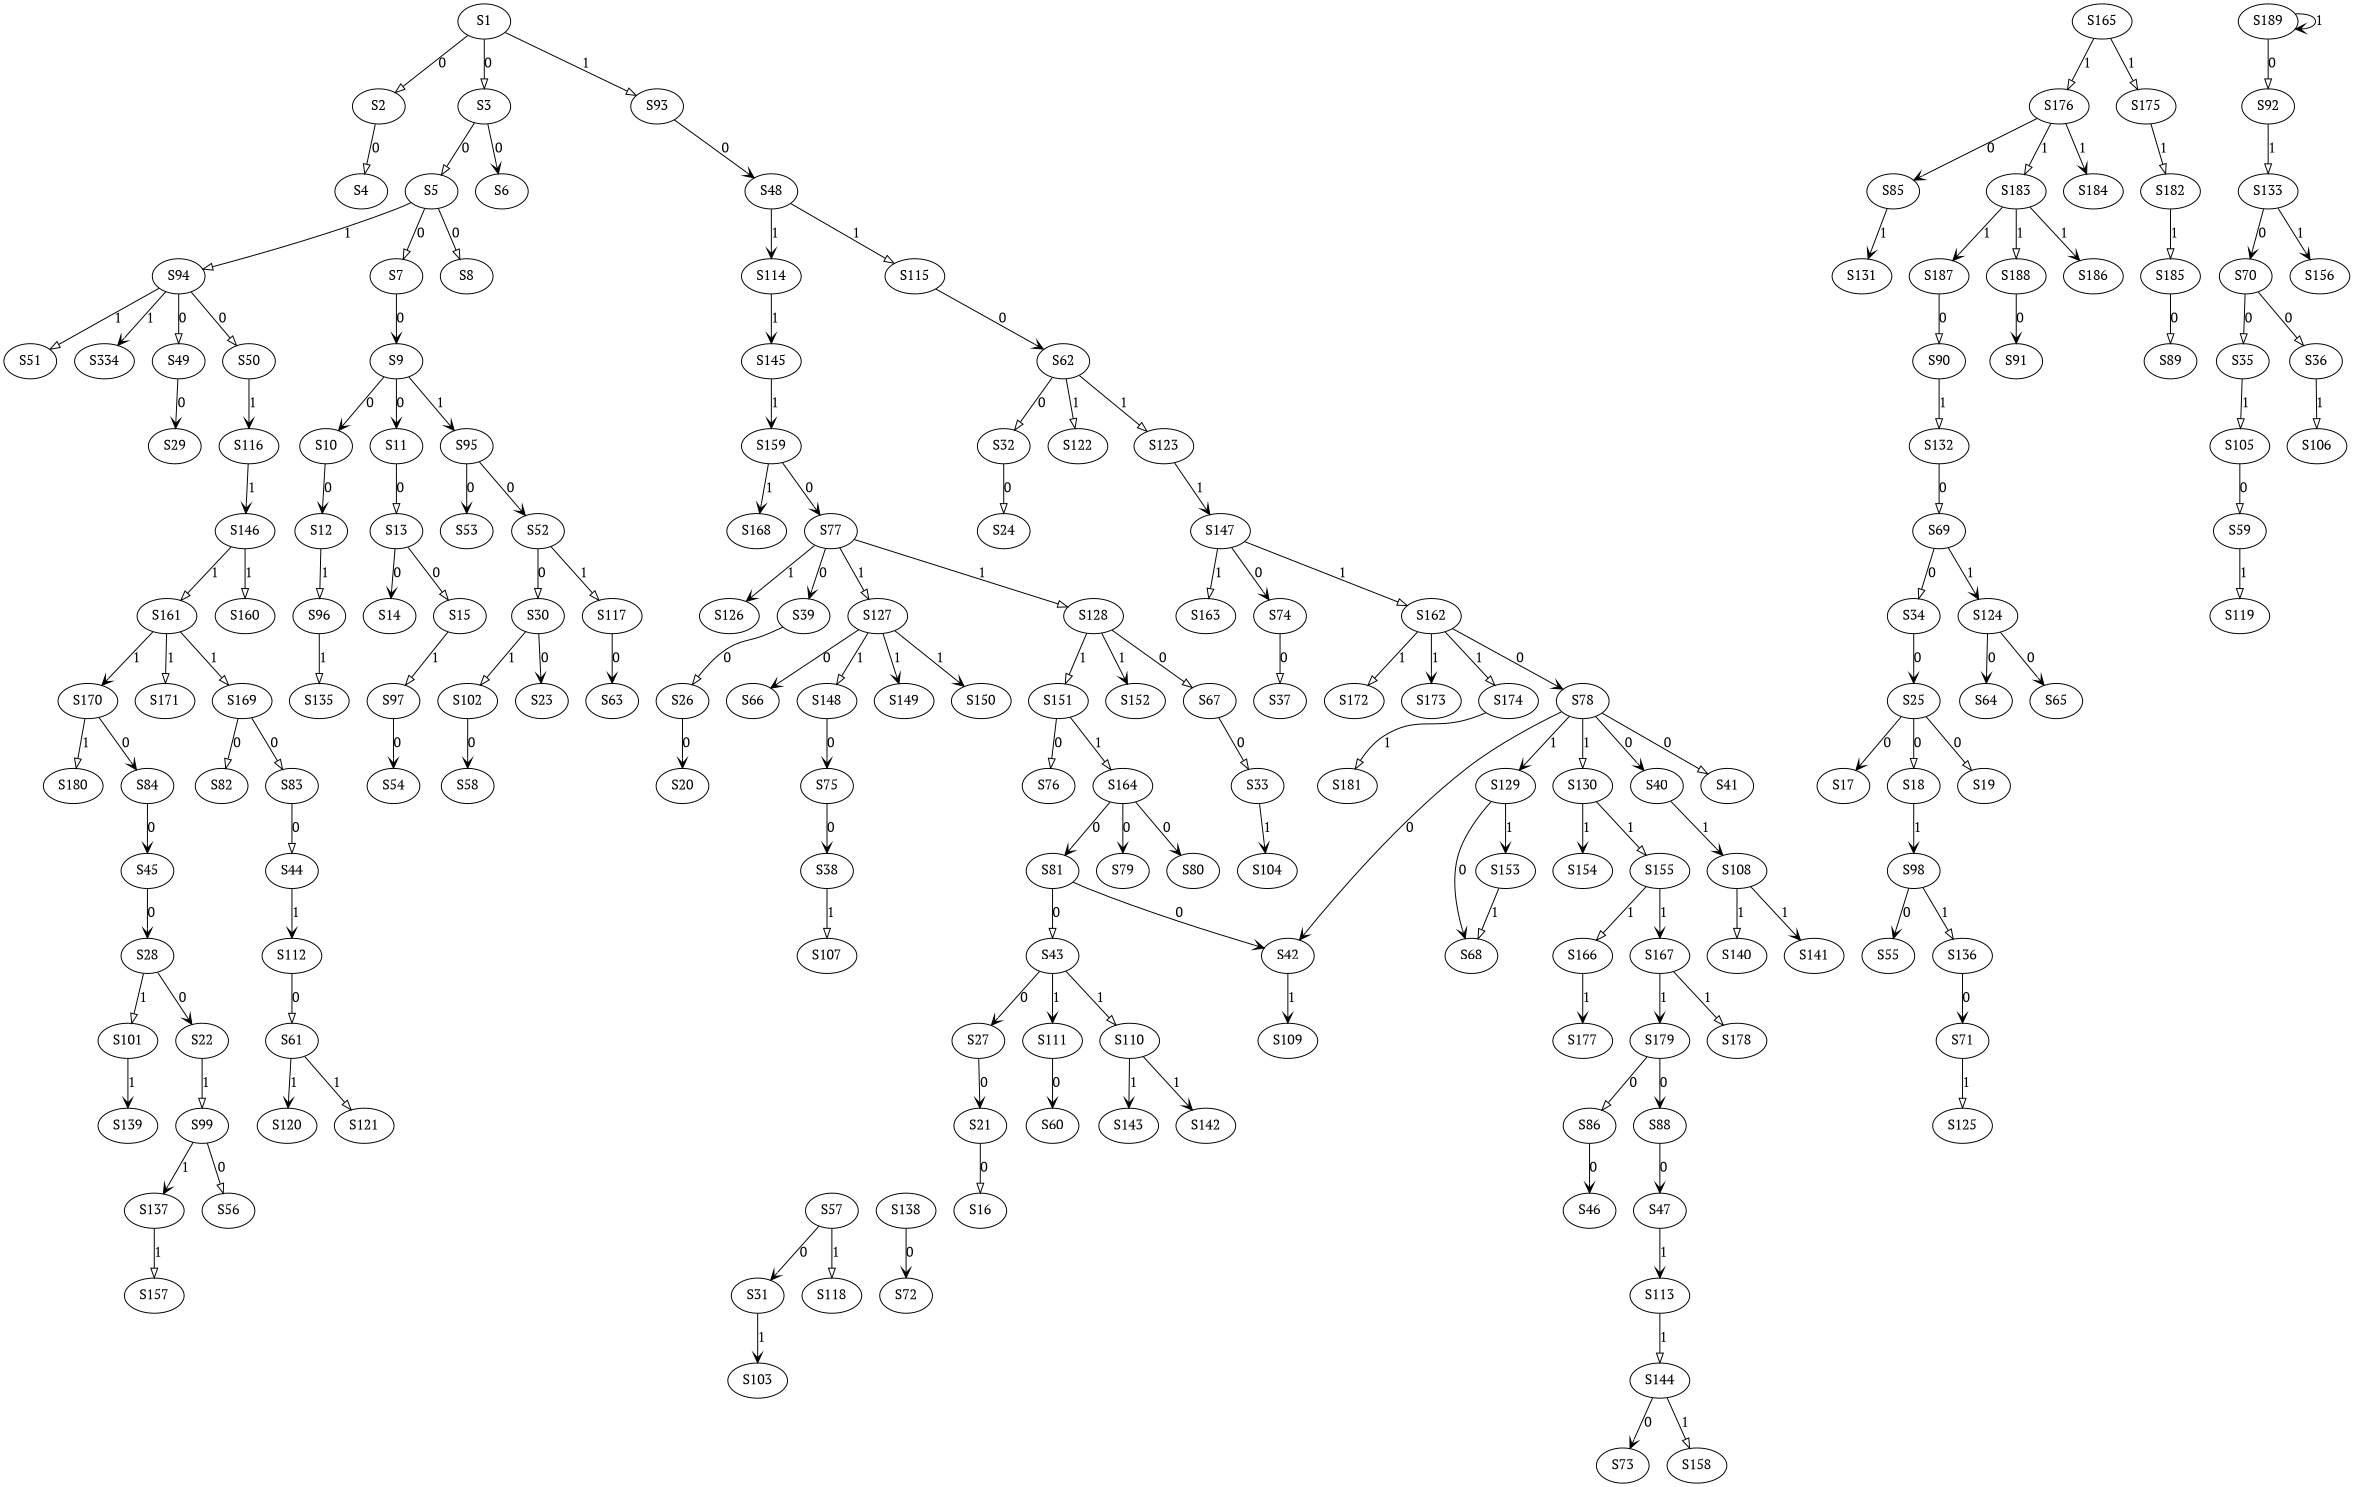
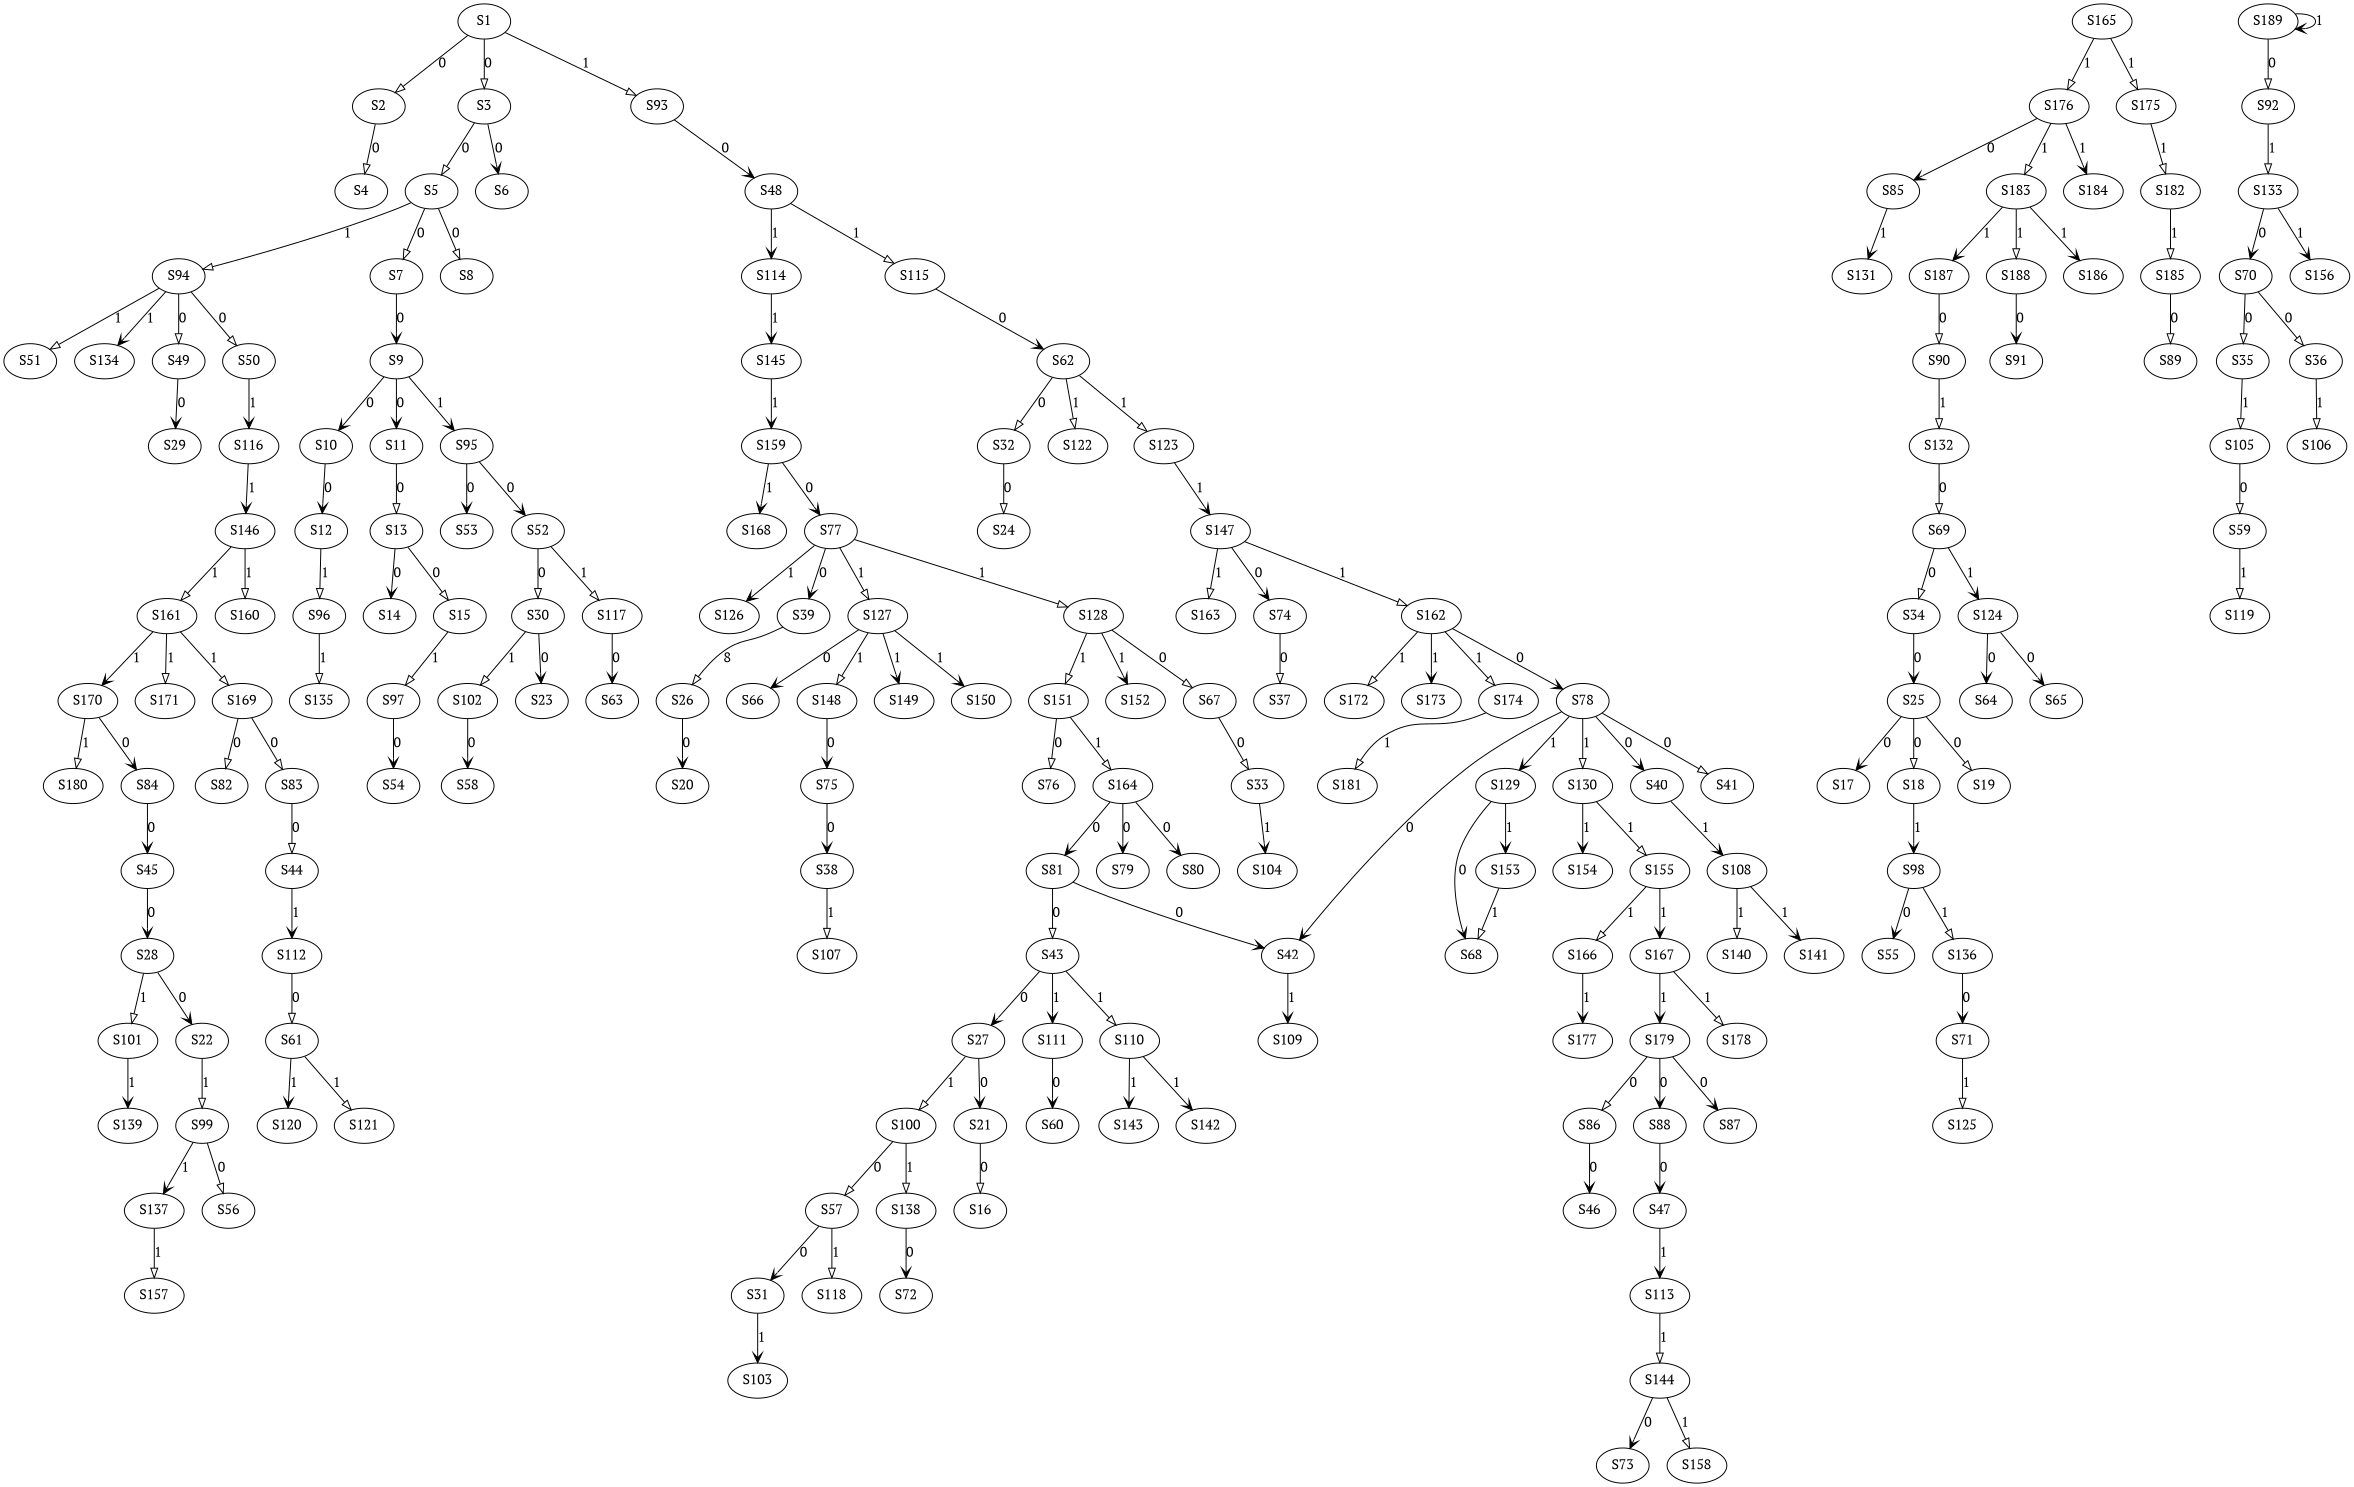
(104, 361) -> (104, 361)
(727, 659) -> (727, 659)
none -> (906, 1126)
none -> (1730, 1126)
